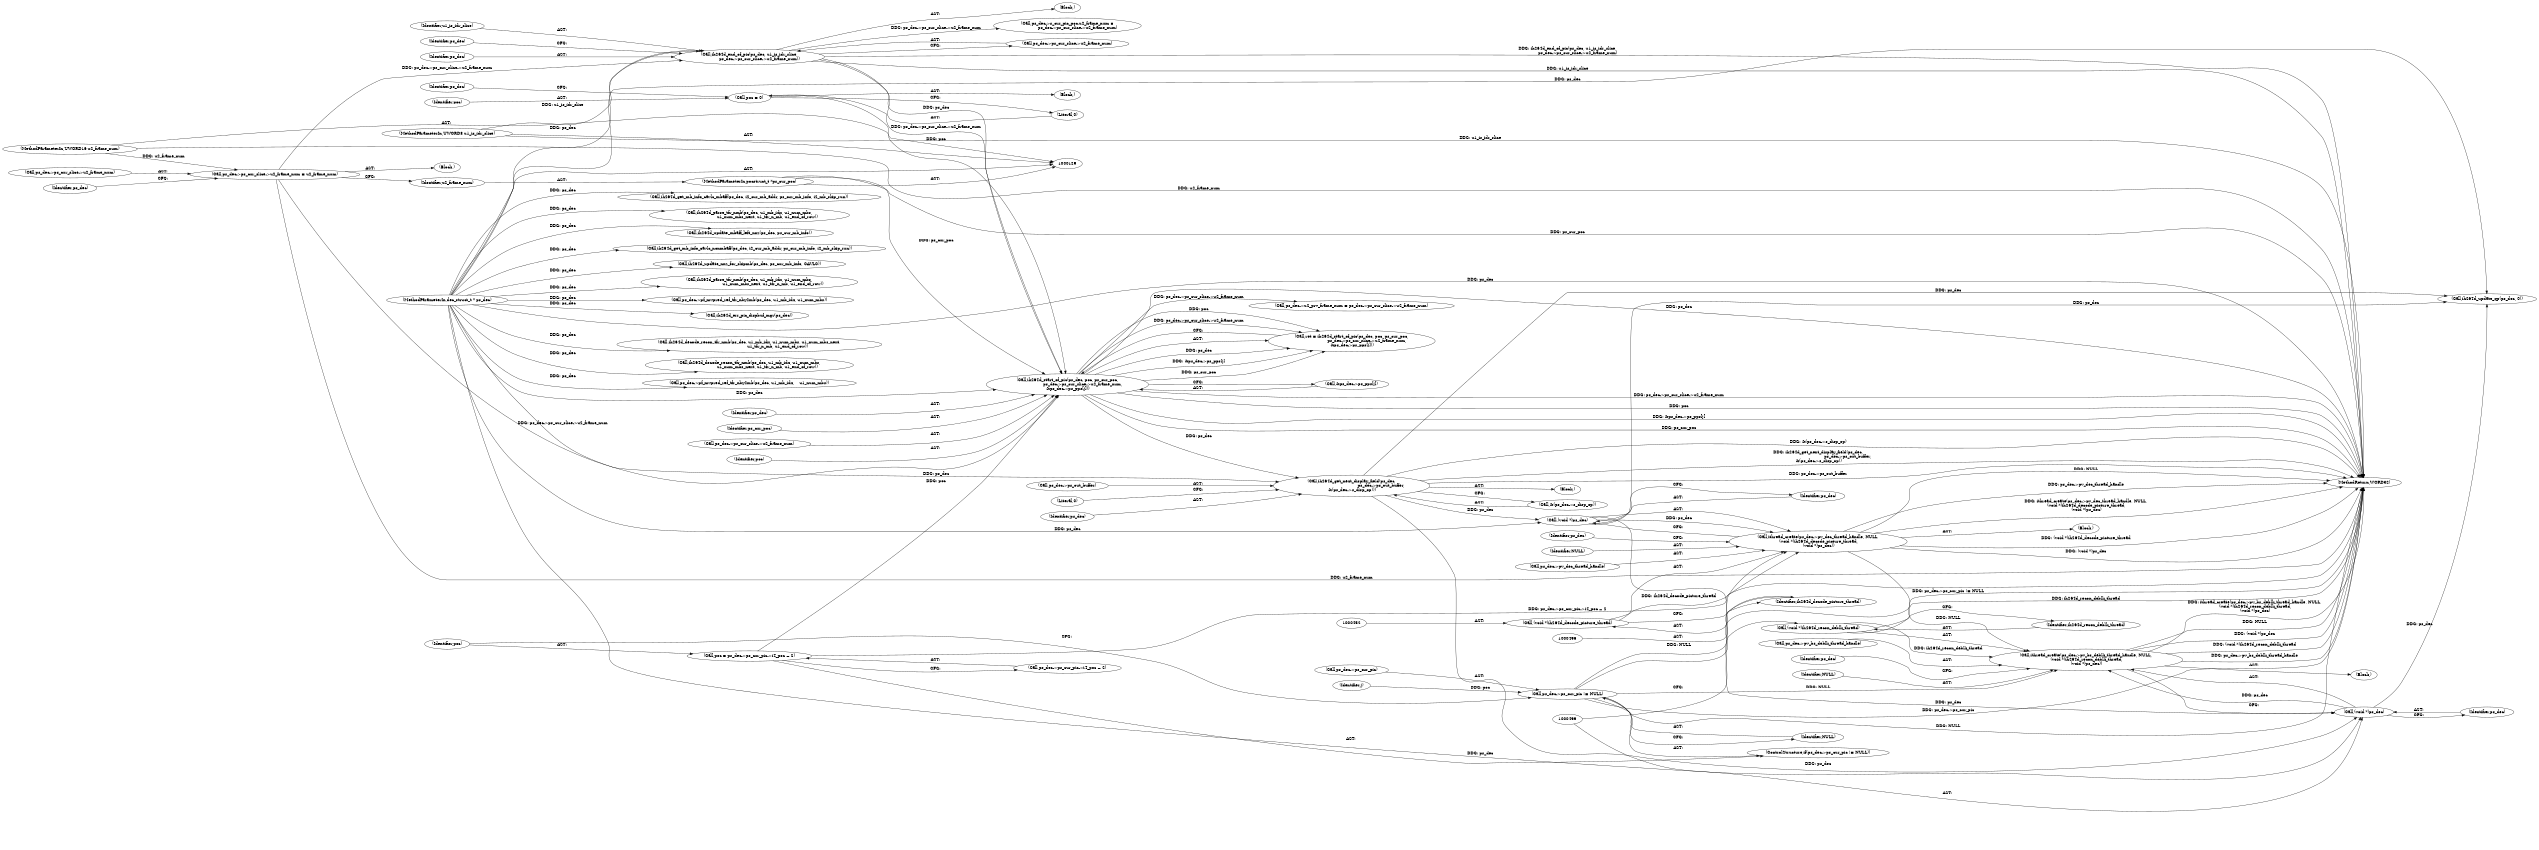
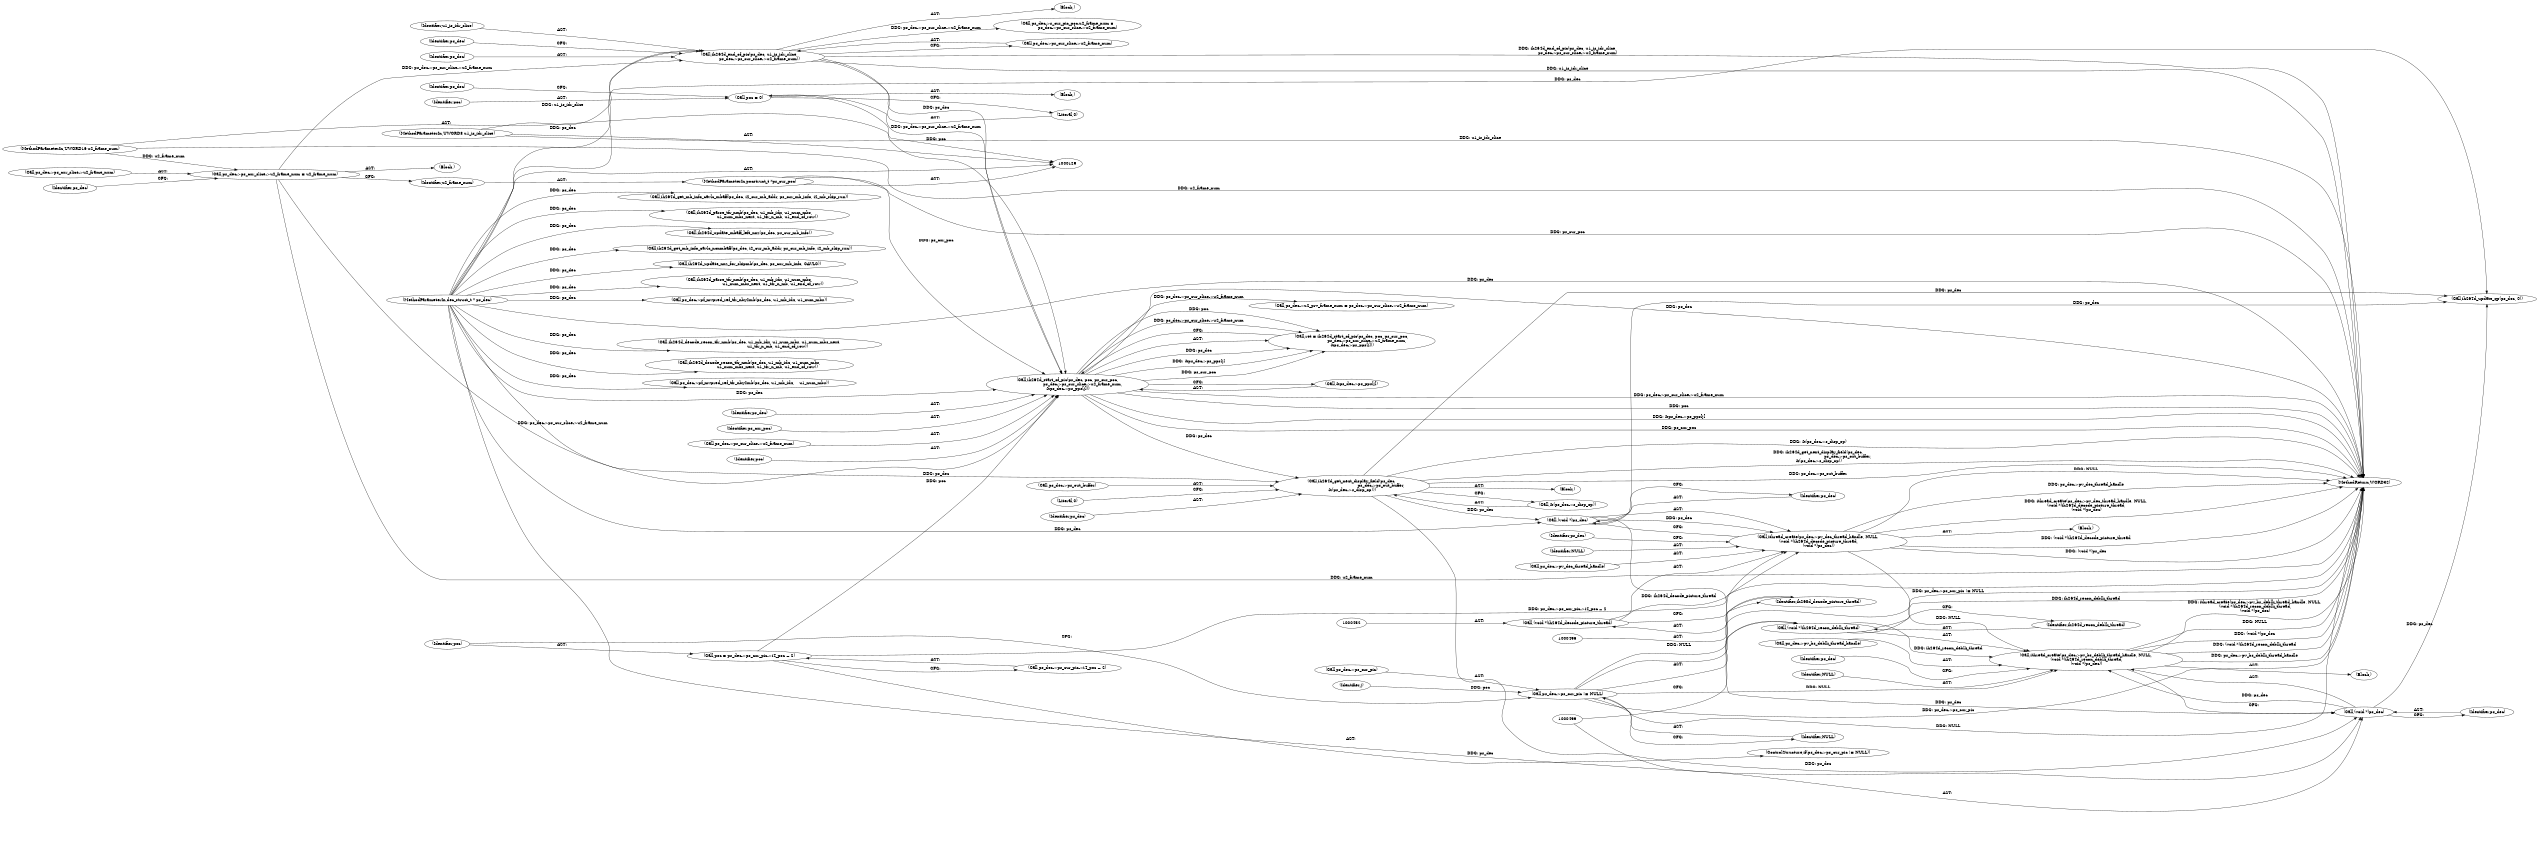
(749, 316) -> none
(1818, 602) -> (1818, 602)
(1660, 756) -> (1710, 671)
